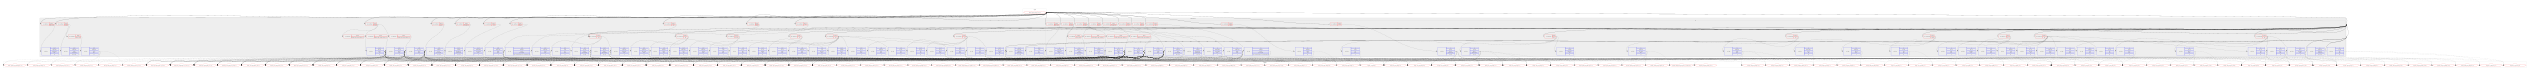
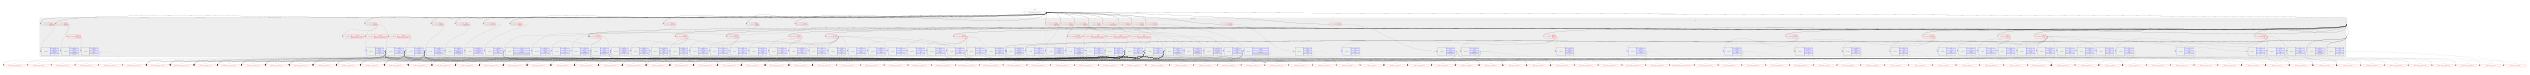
none -> (1730, 65)
